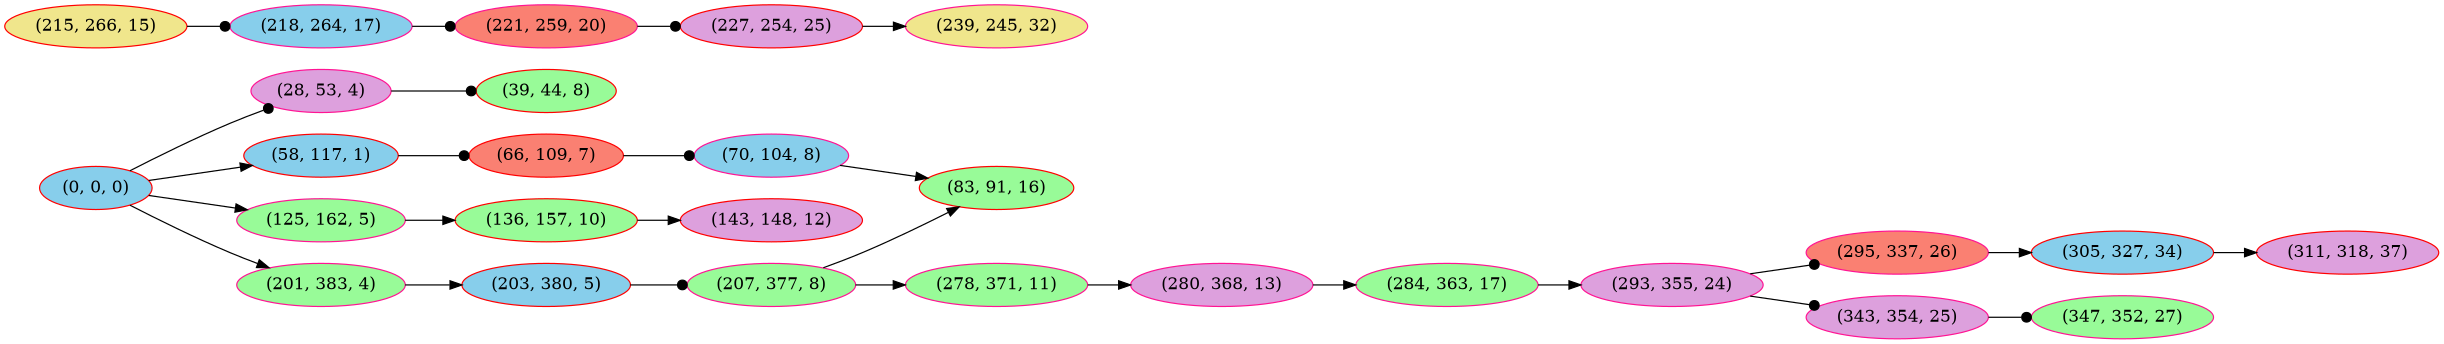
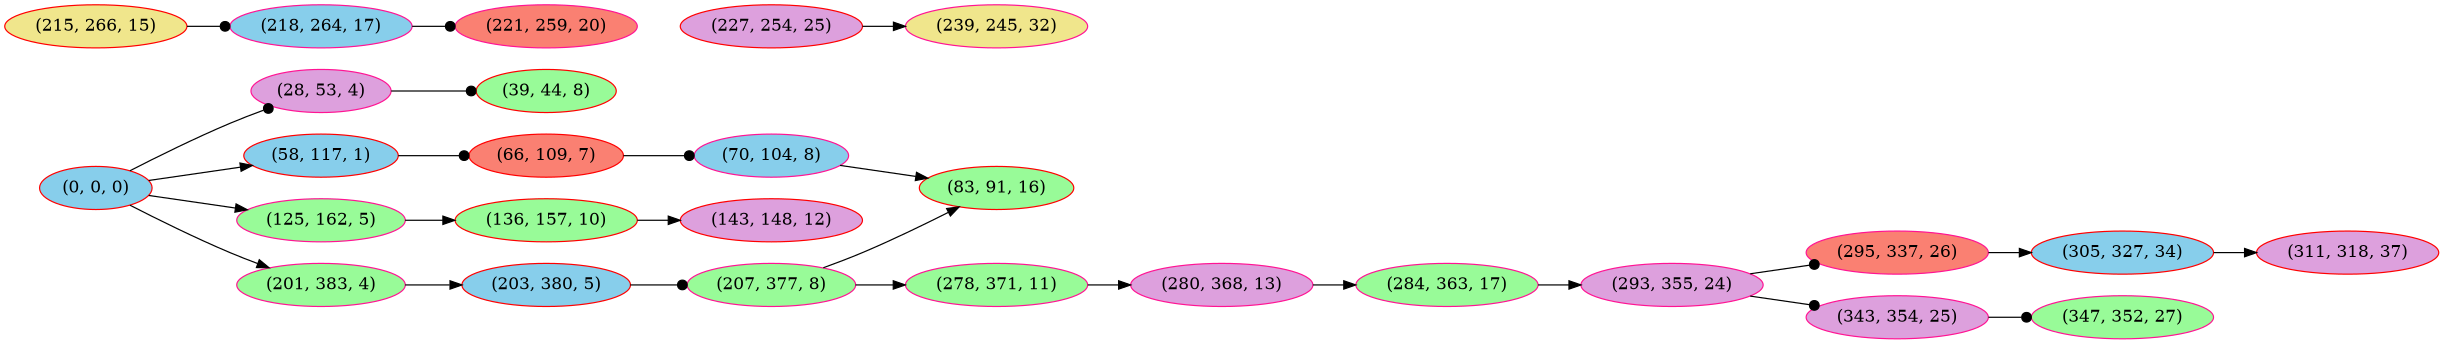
(654, 26) -> none
